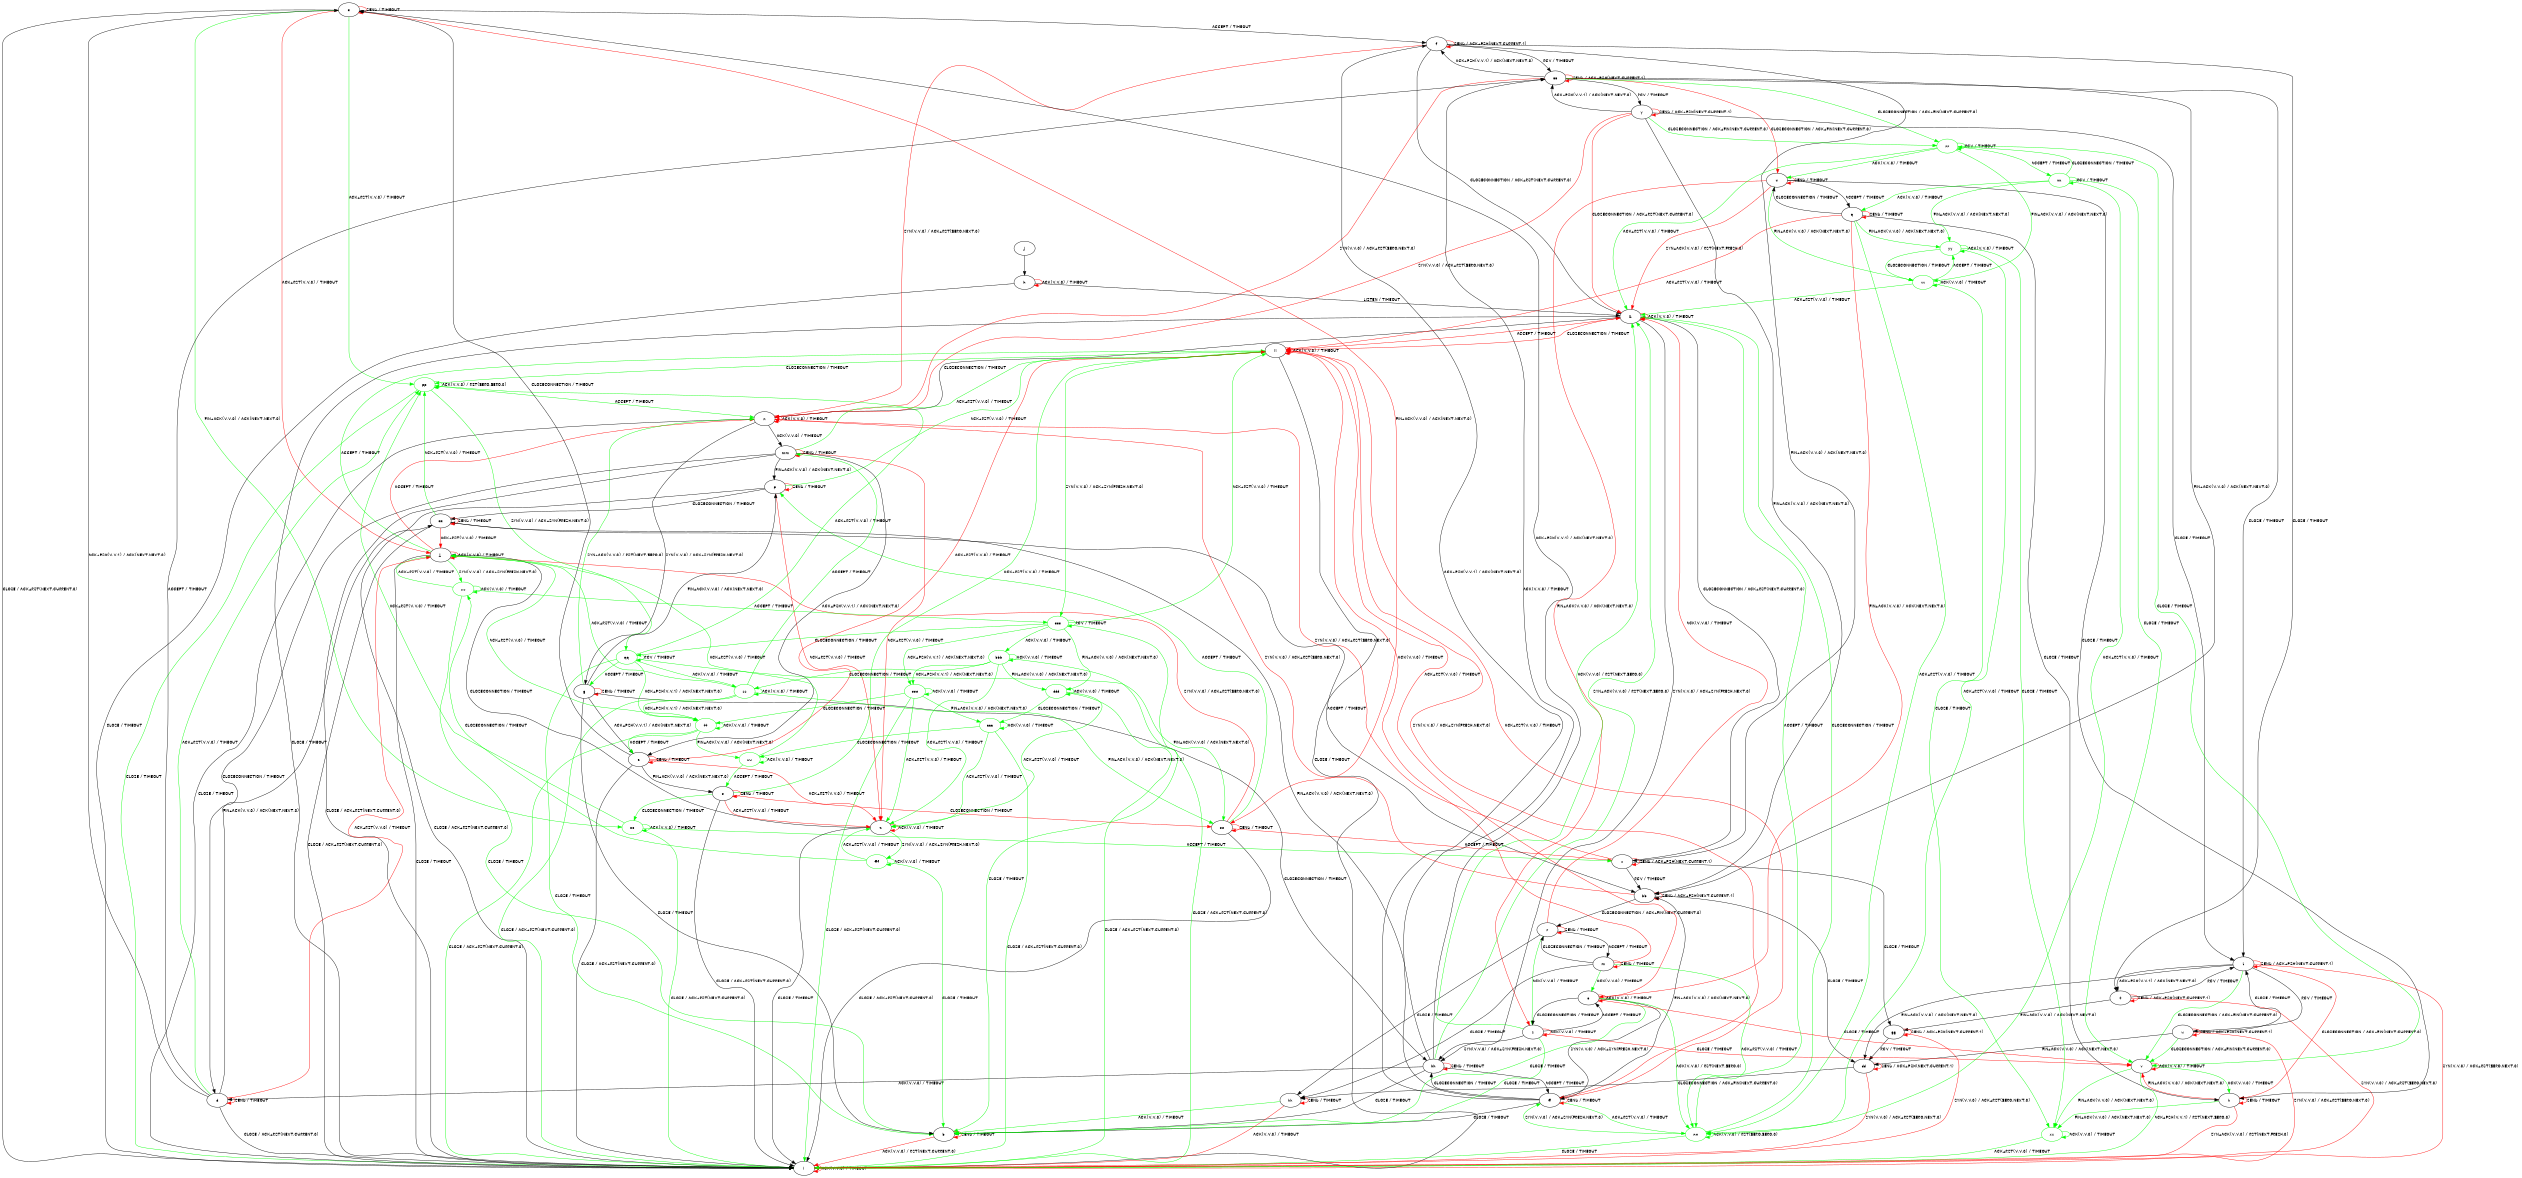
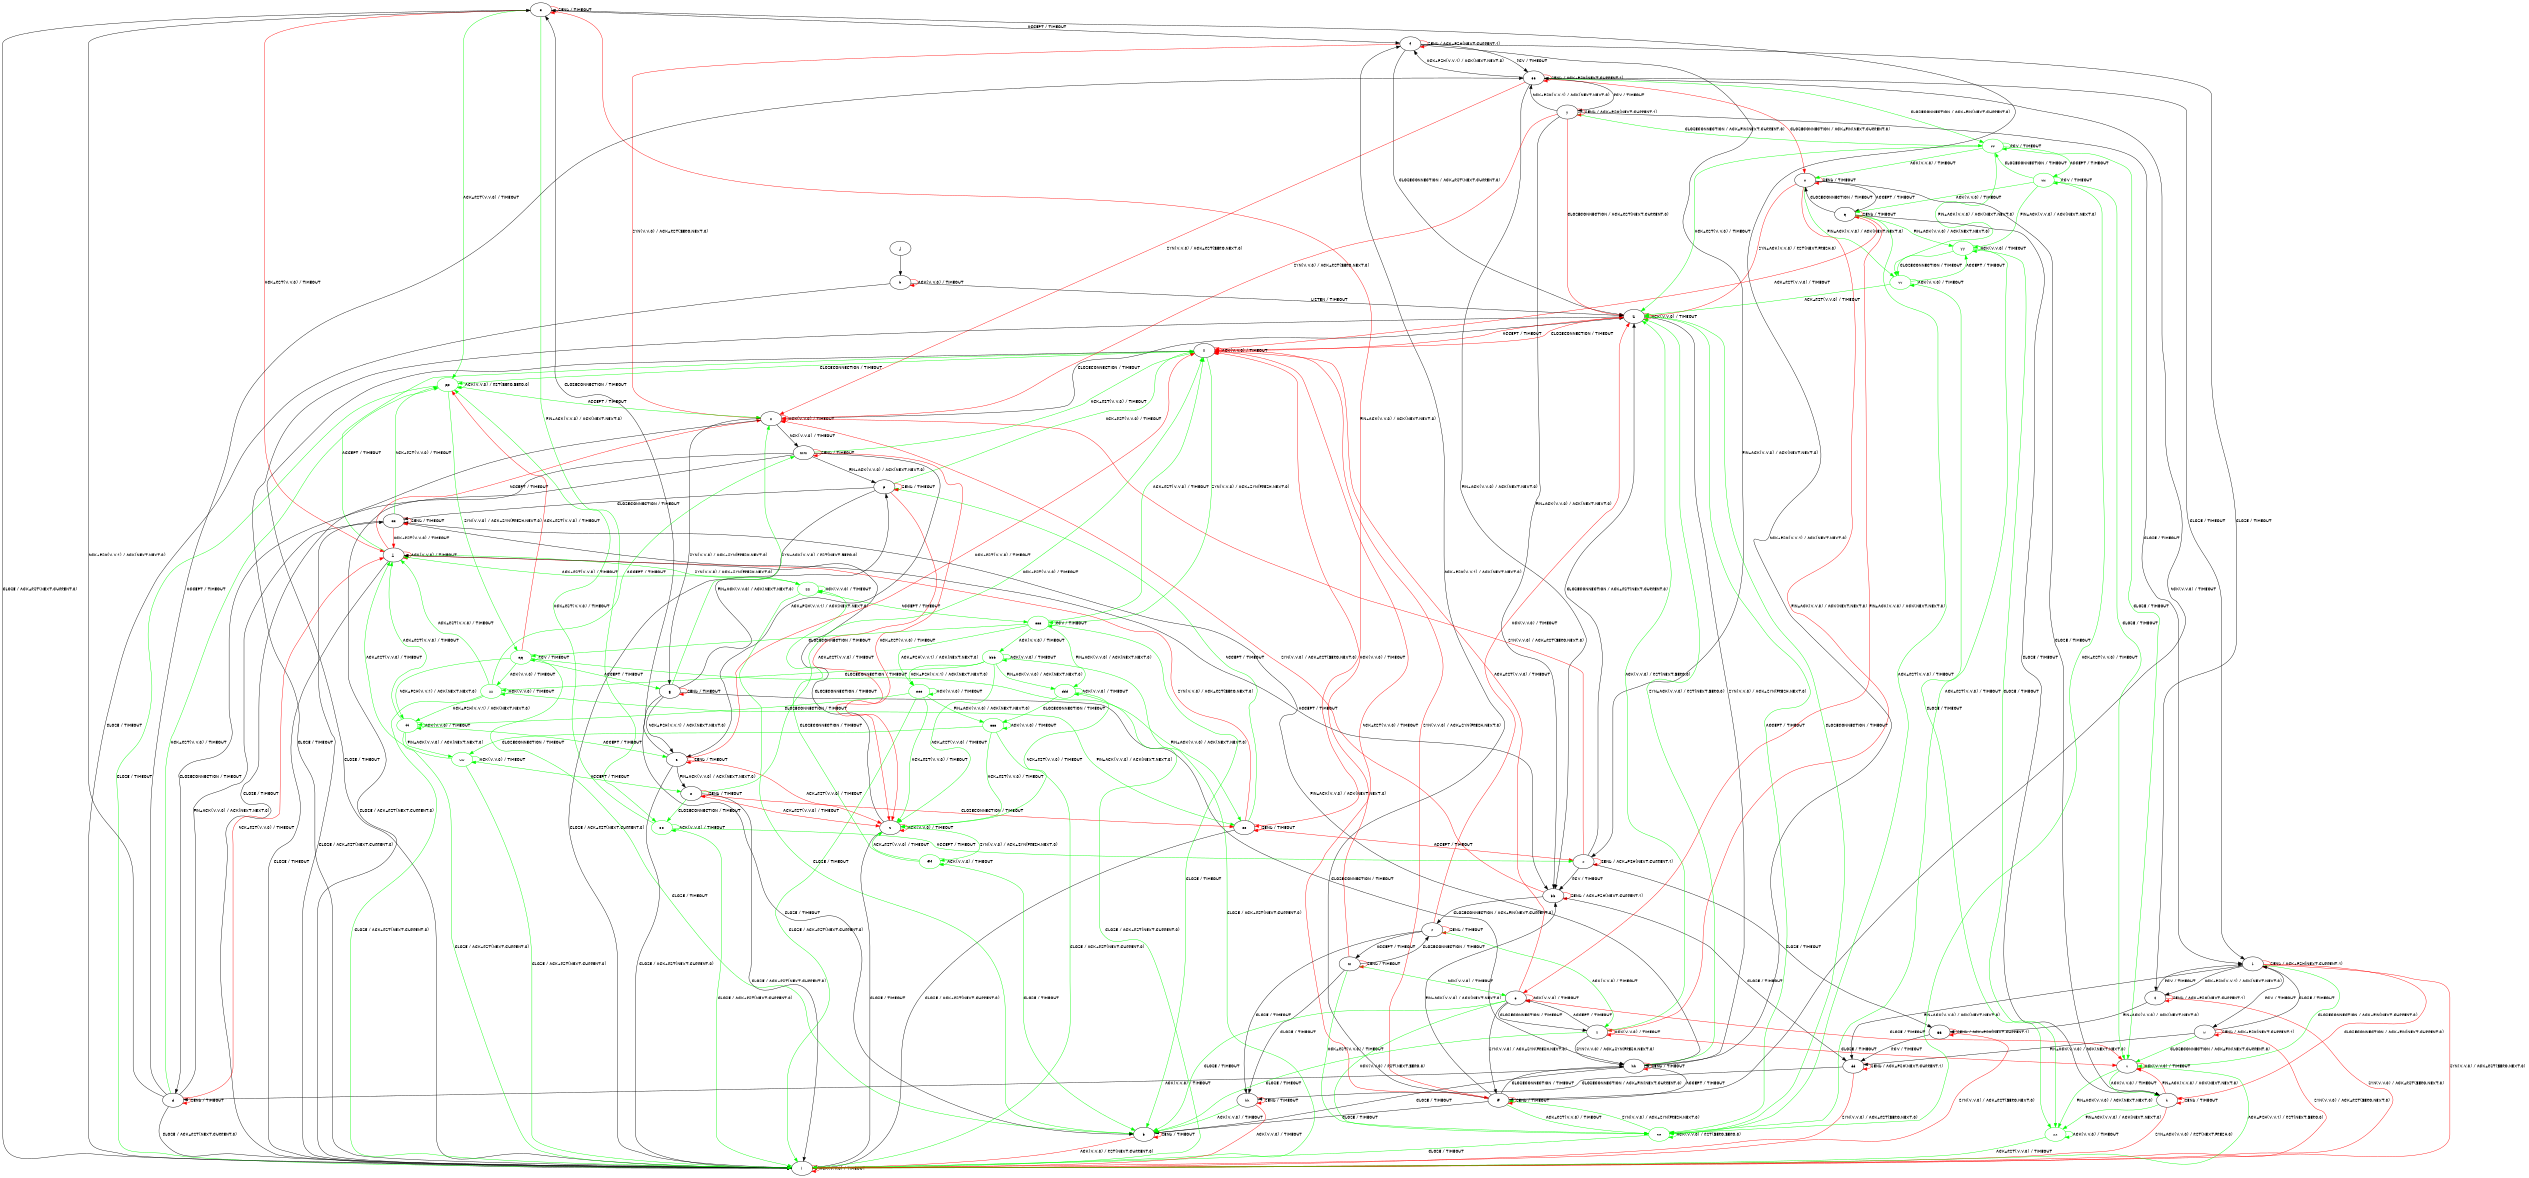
(874, 404) -> (545, 502)
none -> (532, 1075)
